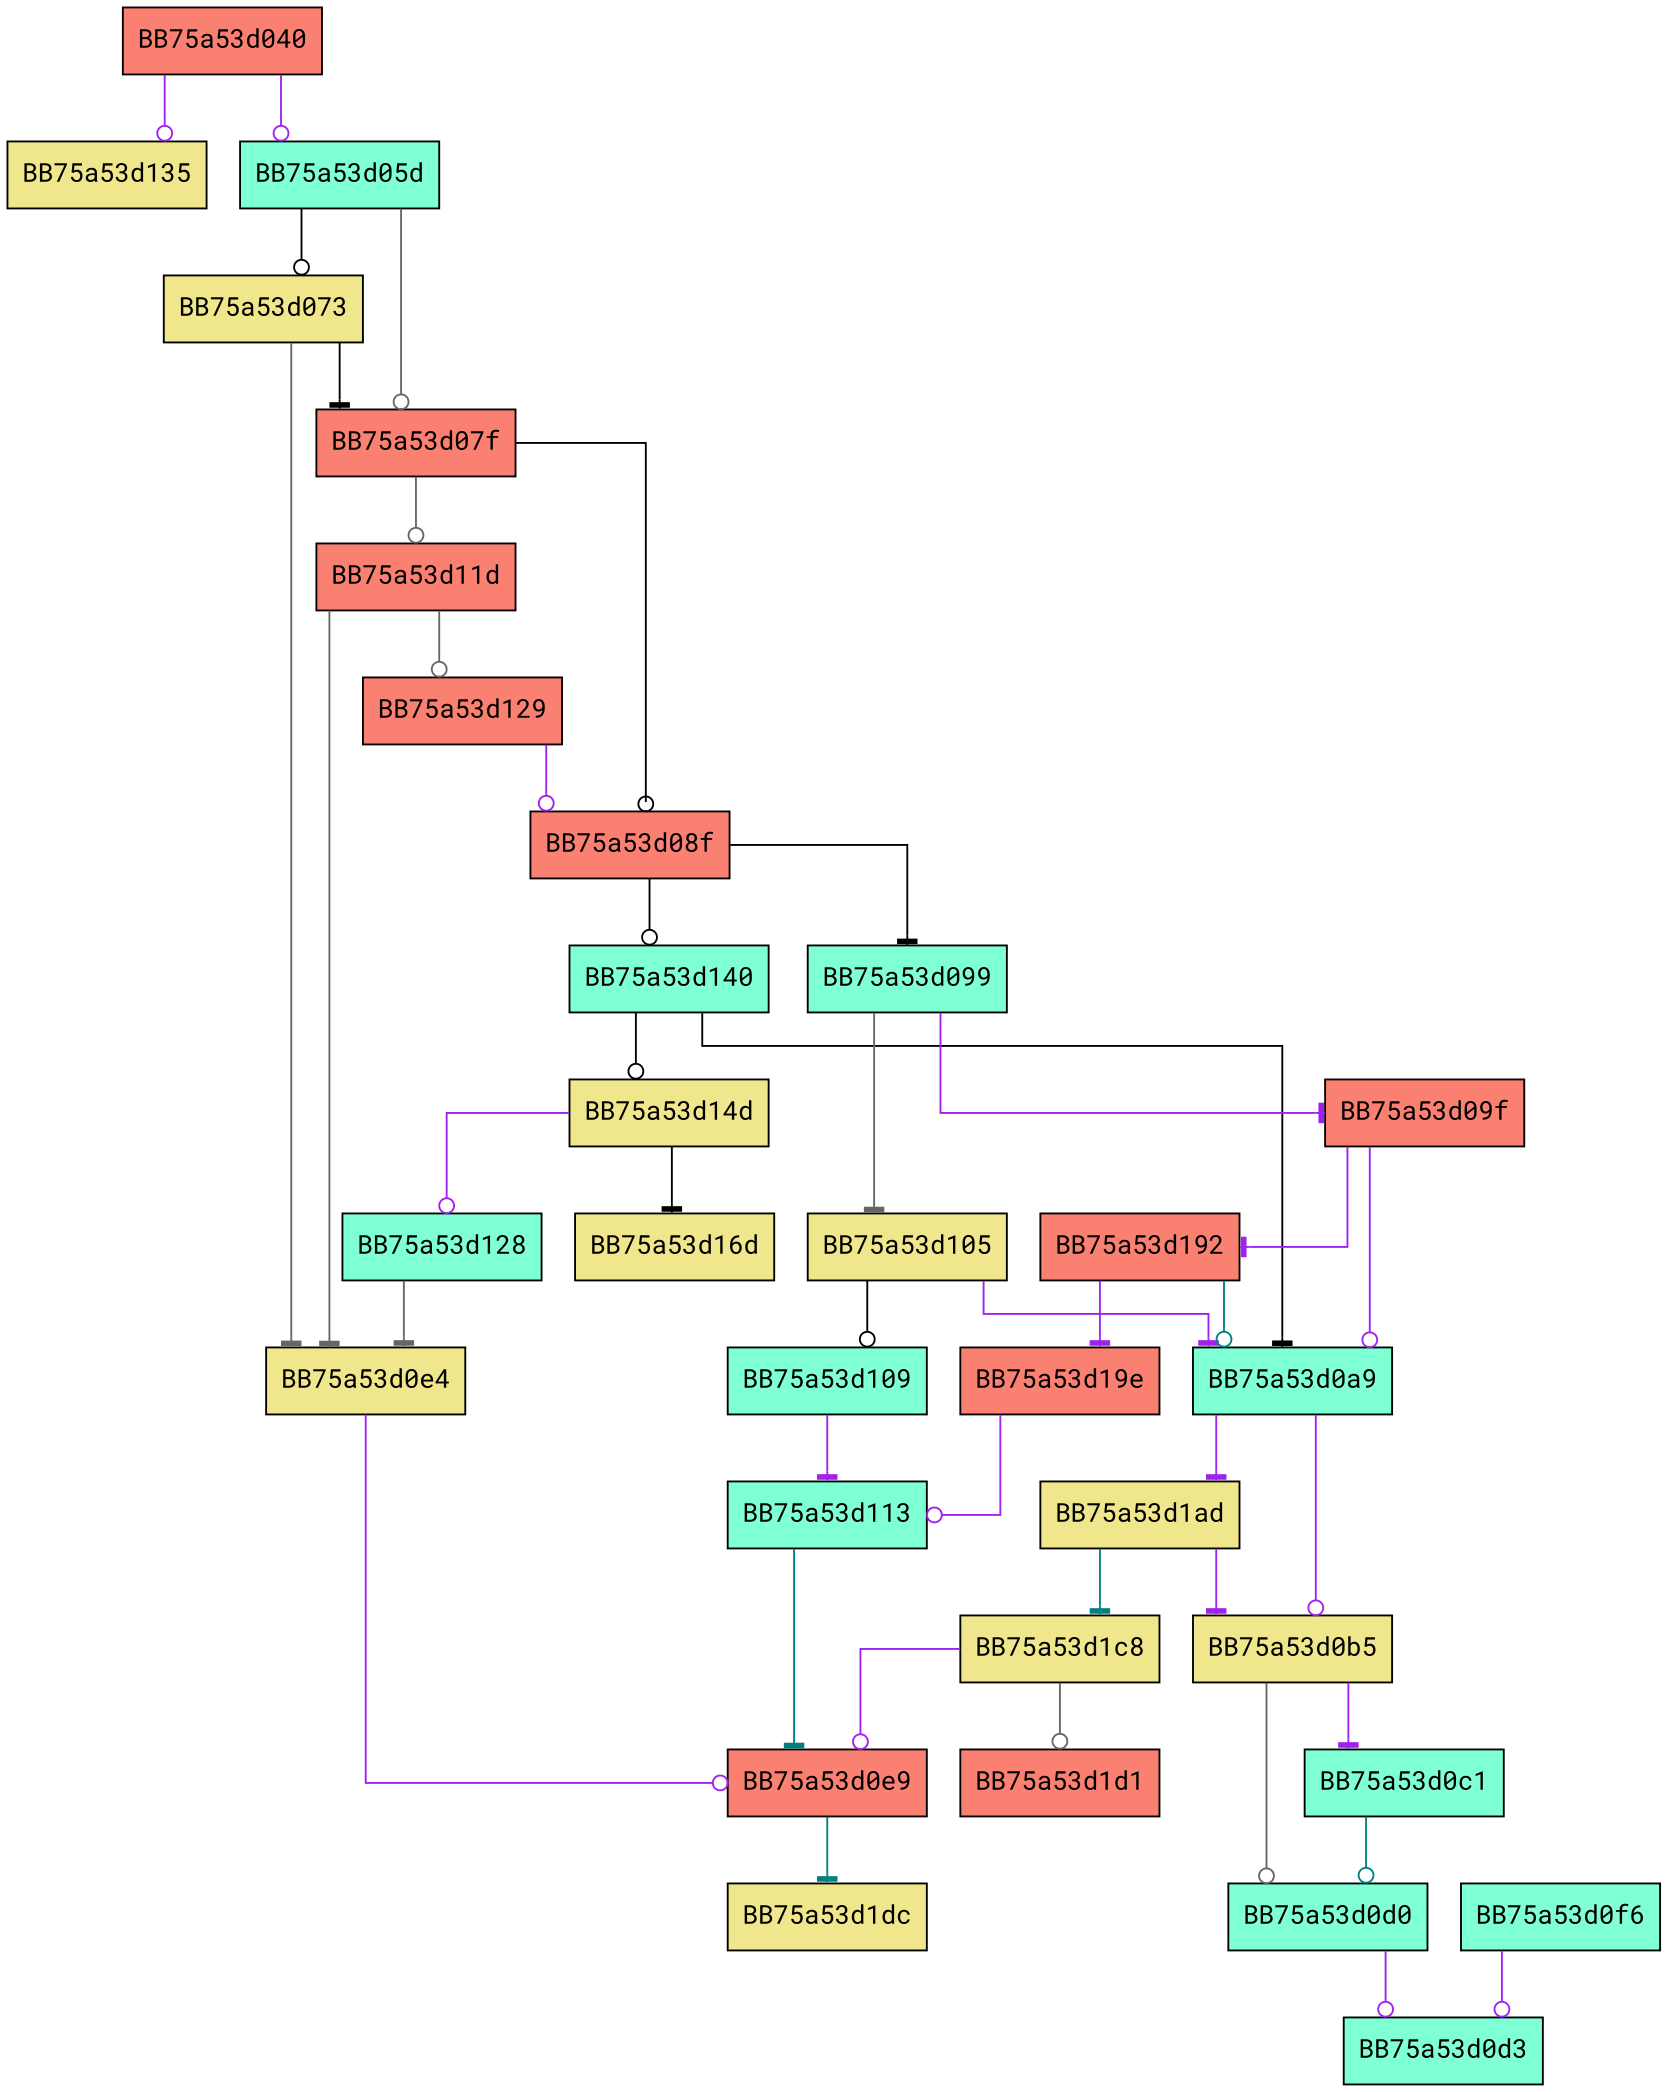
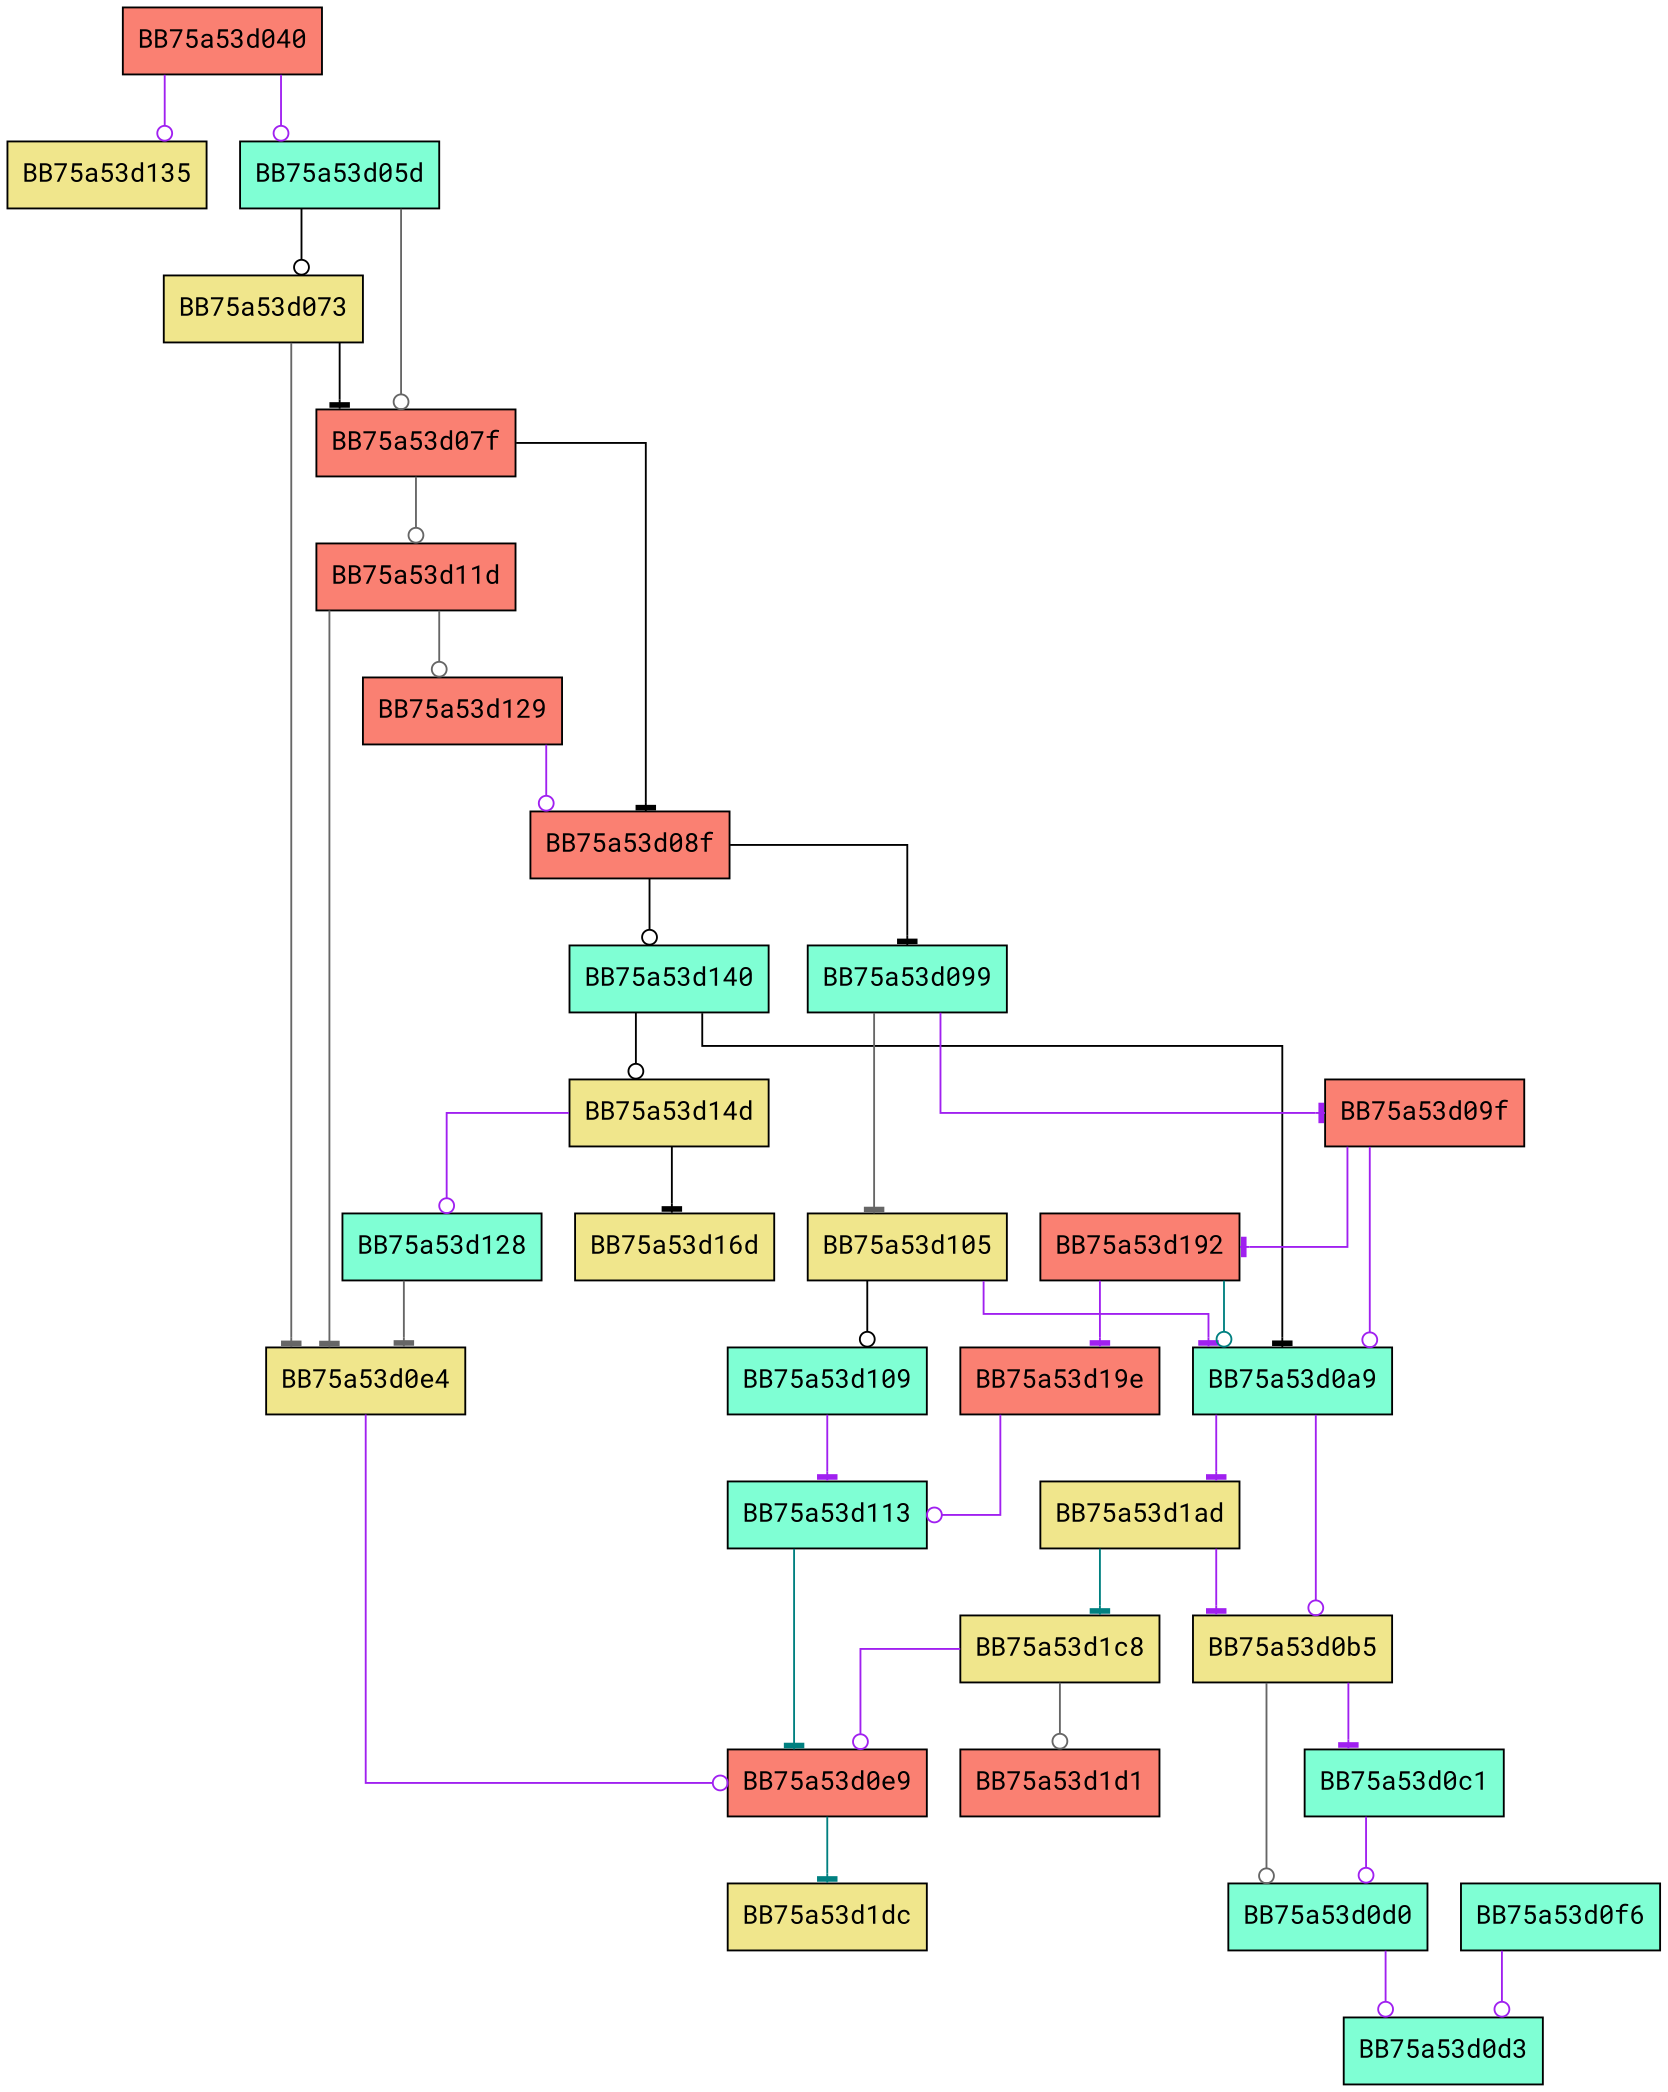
(646, 558) -> (646, 558)
(1366, 1842) -> (1366, 1842)
